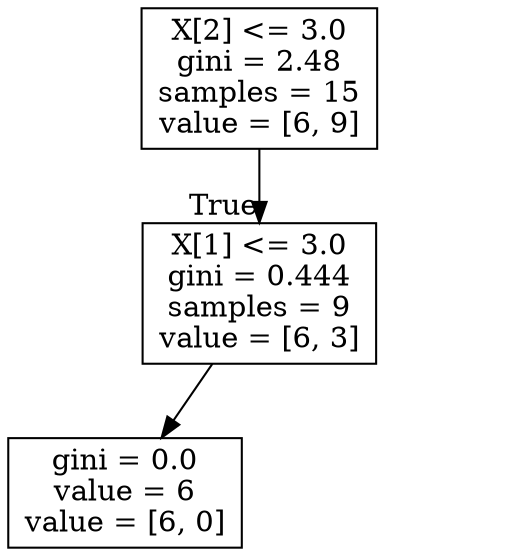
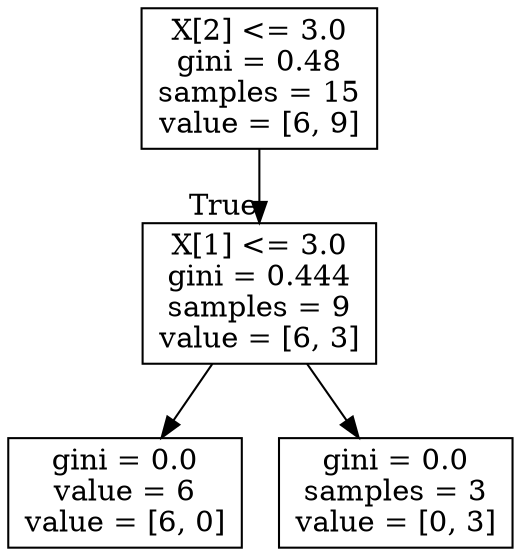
(259, 79) -> (259, 79)
none -> (396, 493)
